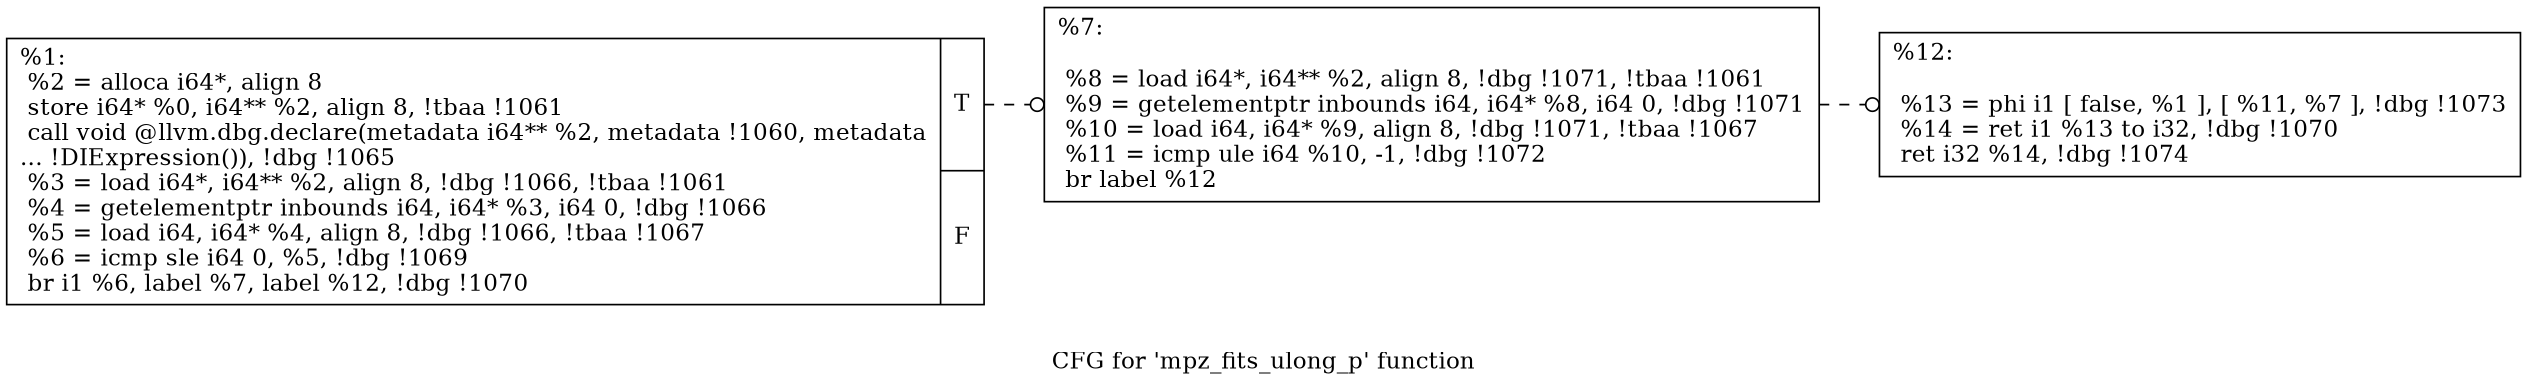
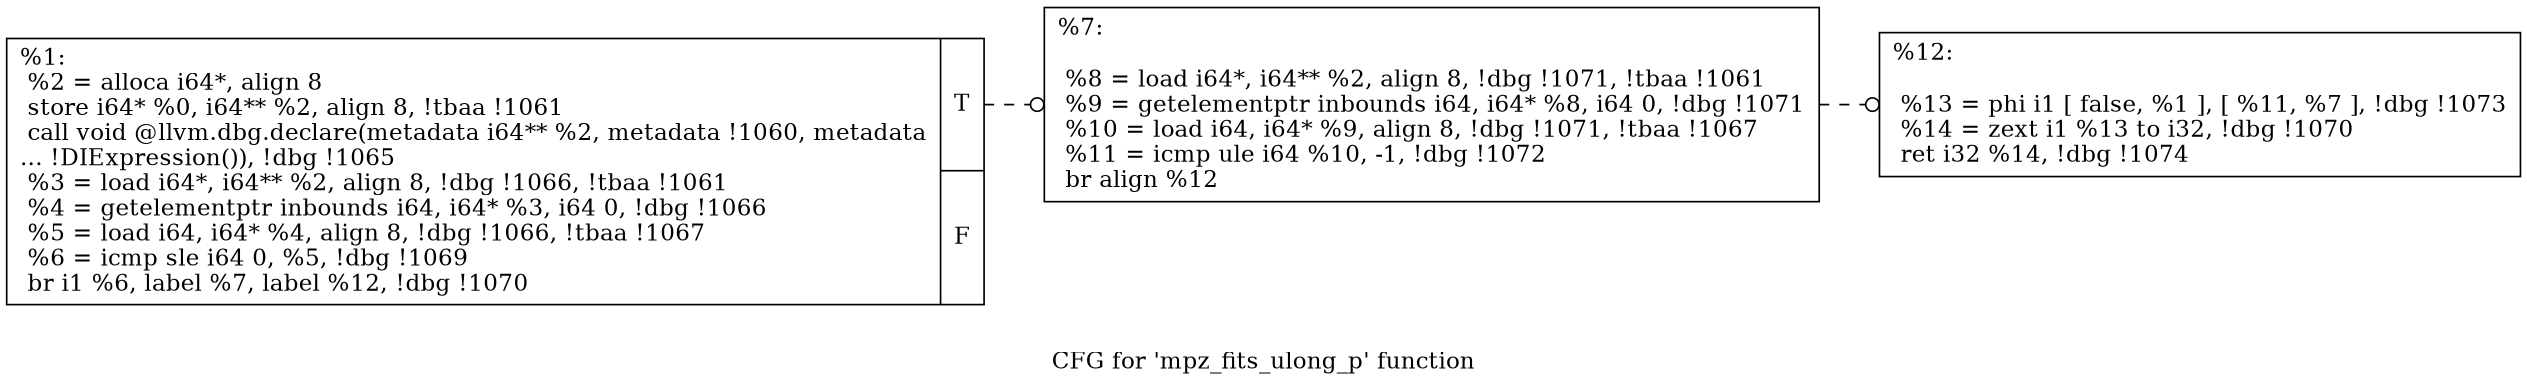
(2116, 130) -> (2124, 130)
(1138, 180) -> (1139, 180)
